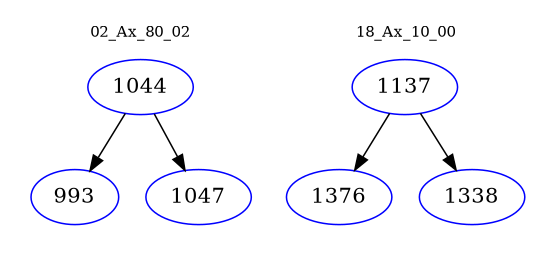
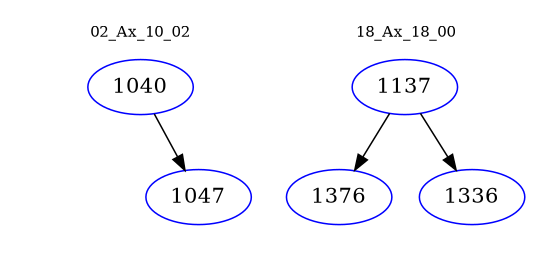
(141, 33) -> (141, 33)
(406, 33) -> (406, 33)
(141, 87) -> (141, 87)
(75, 197) -> none
(472, 197) -> (472, 197)
